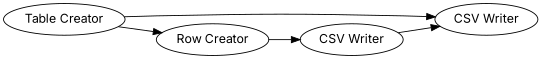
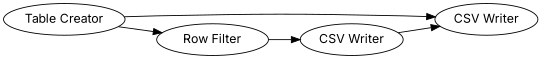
(213, 40) -> (213, 40)
